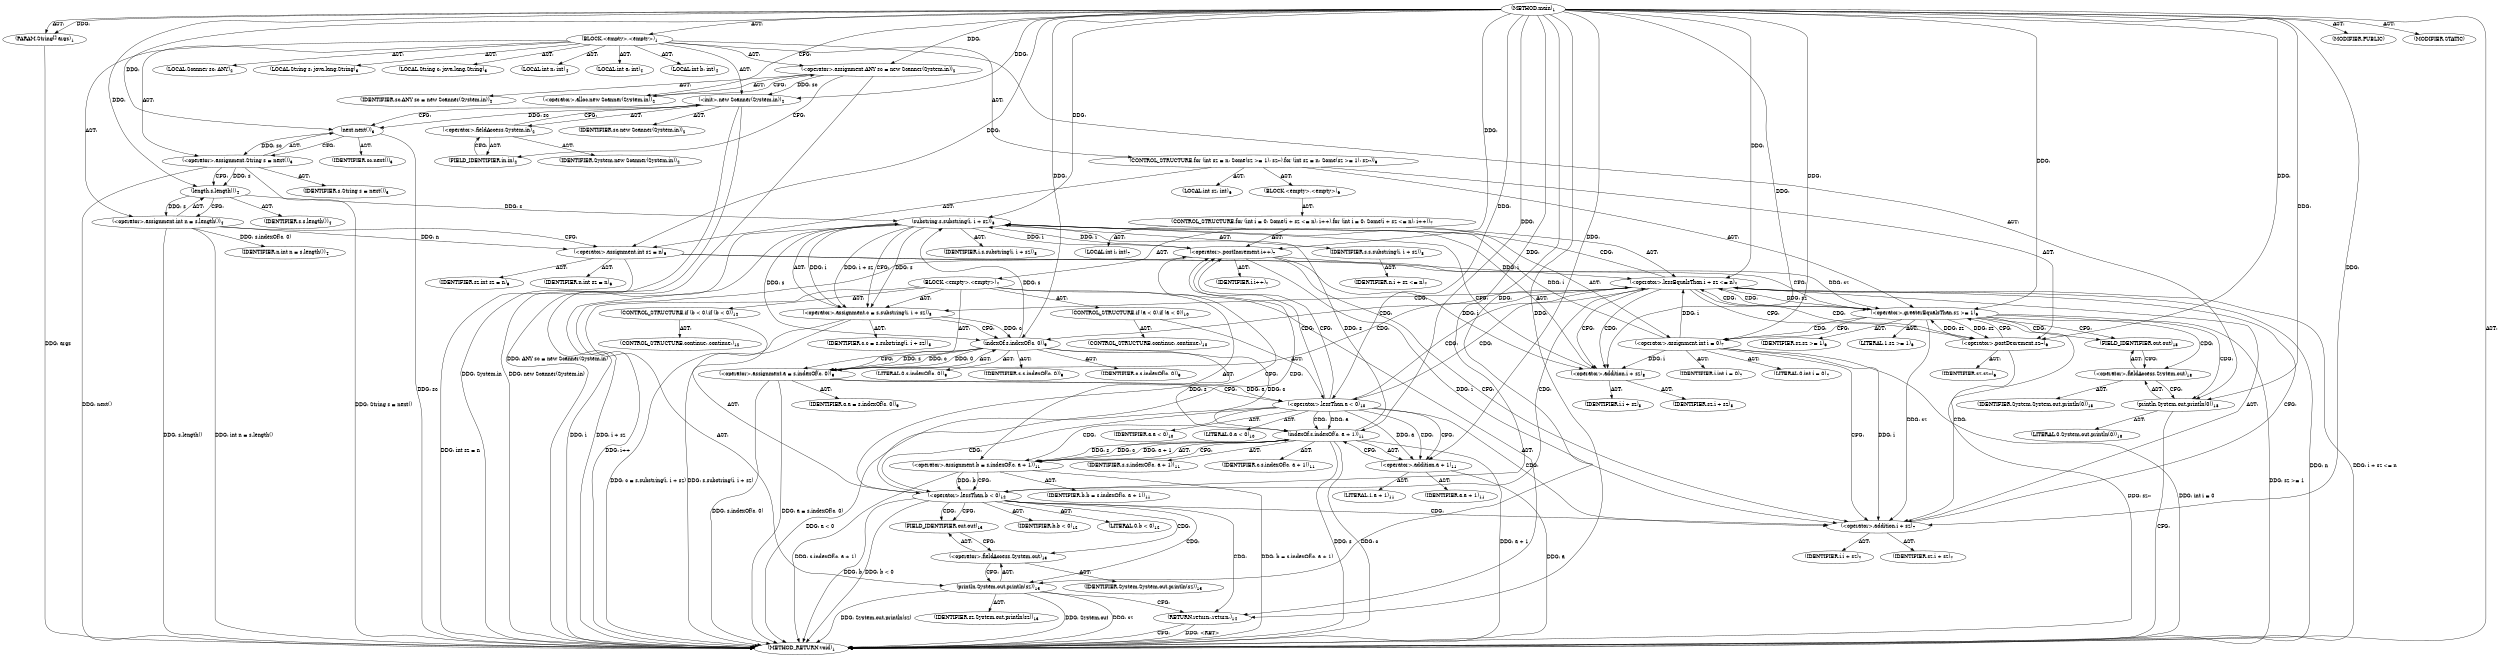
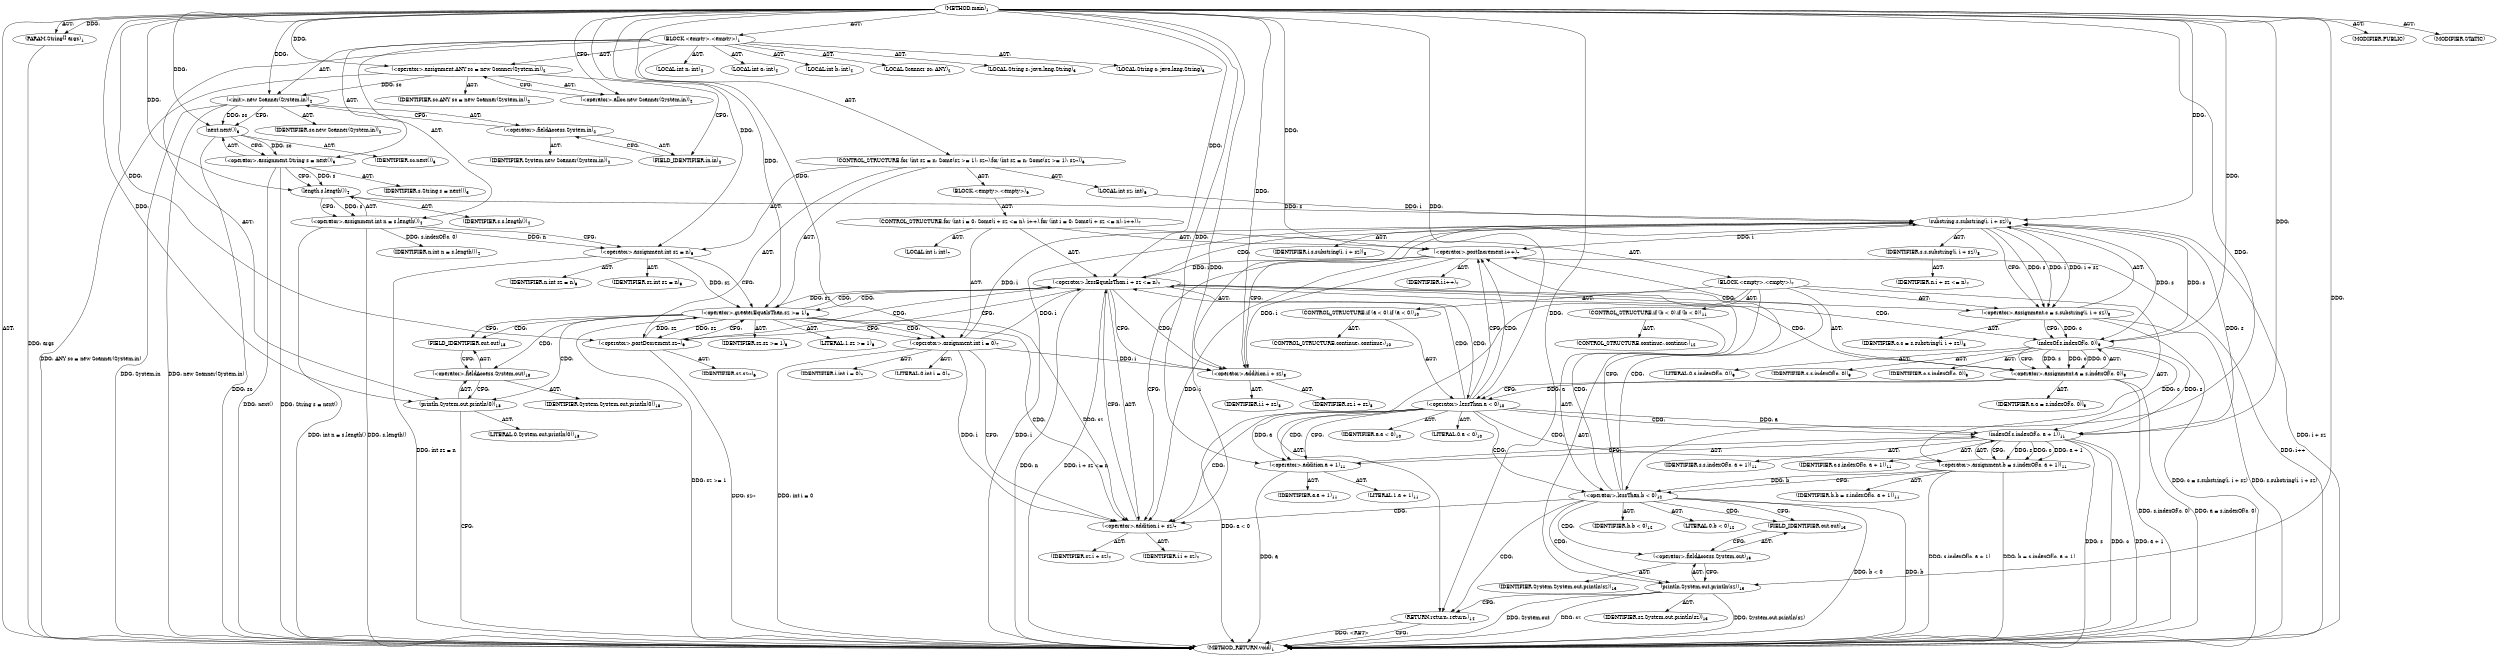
(1091, 241) -> (1399, 209)
(736, 313) -> (1704, 313)
